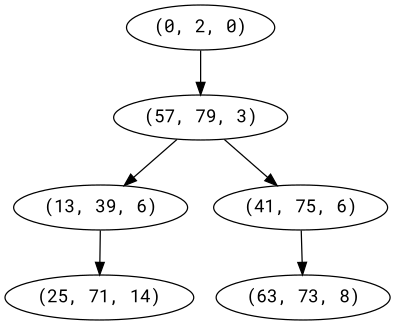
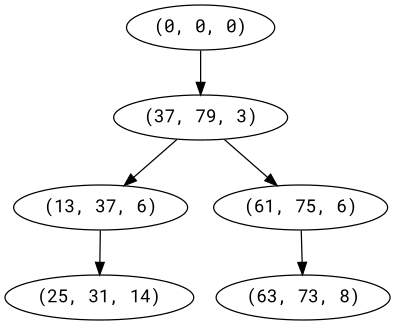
(201, 28) -> (201, 28)
(201, 118) -> (201, 118)
(101, 208) -> (101, 208)
(301, 208) -> (301, 208)
(99, 298) -> (99, 298)
